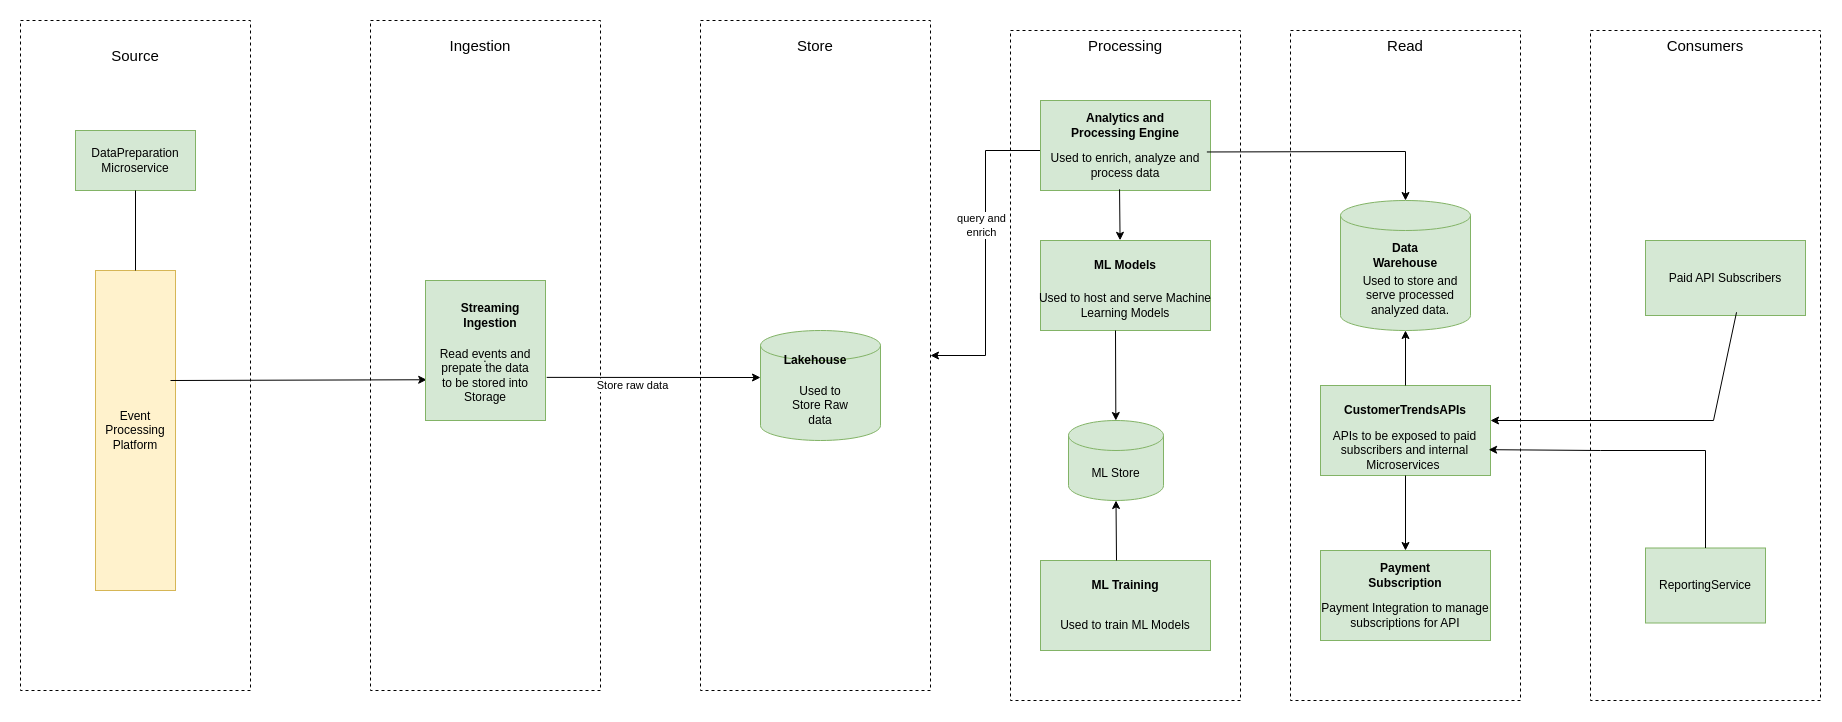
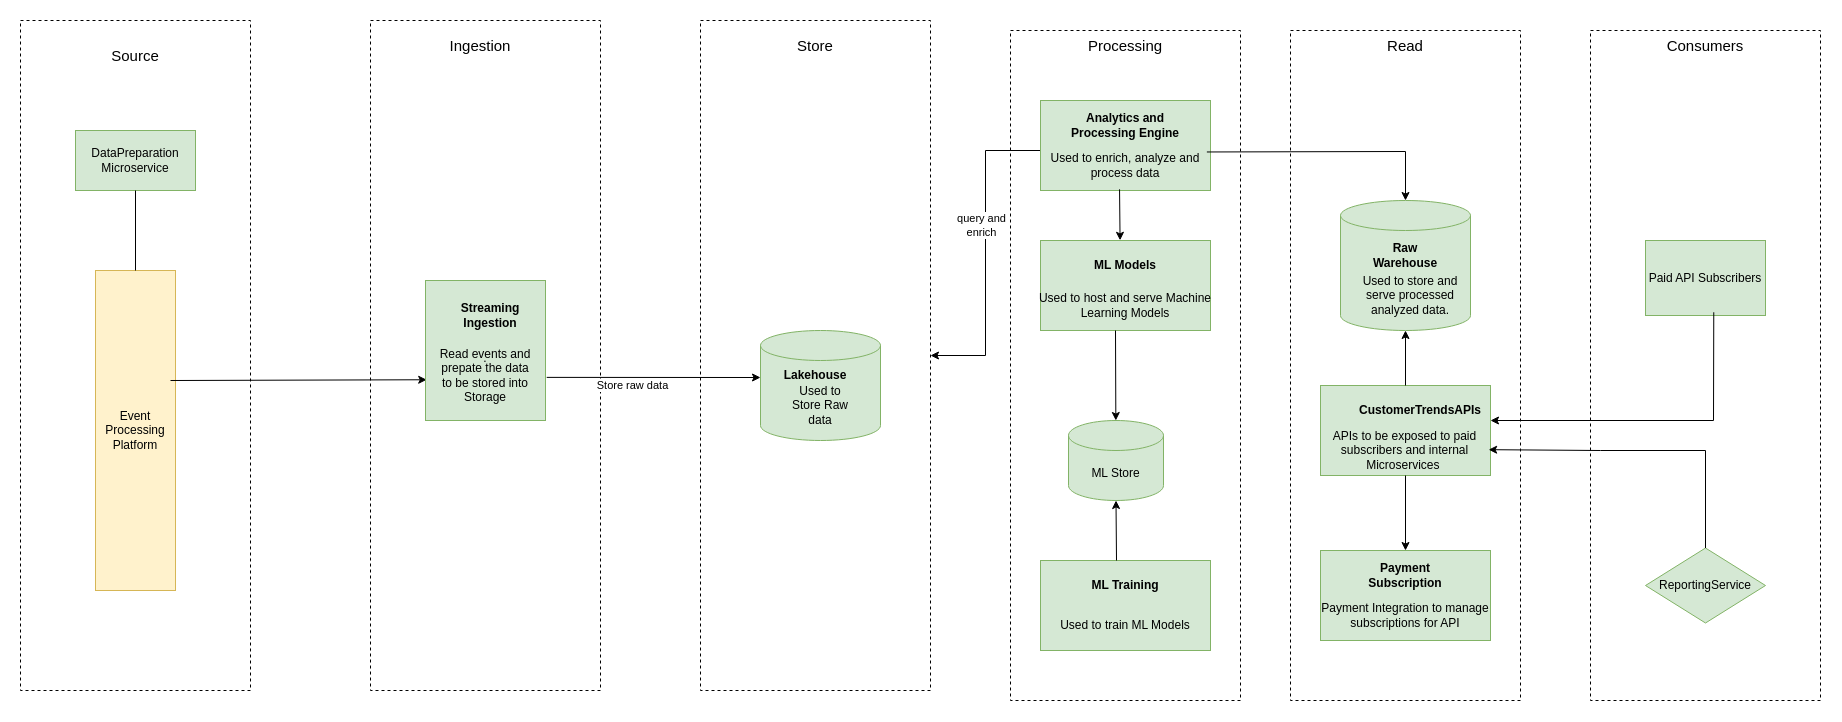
(1406, 256) -> (1406, 256)
(1726, 278) -> (1706, 278)
(816, 361) -> (816, 376)
(1406, 411) -> (1421, 411)
(1706, 586) -> (1706, 586)
